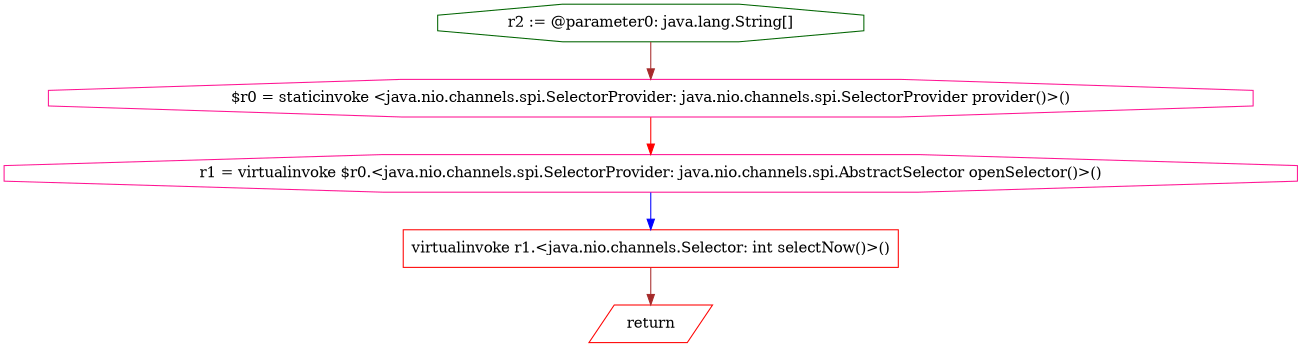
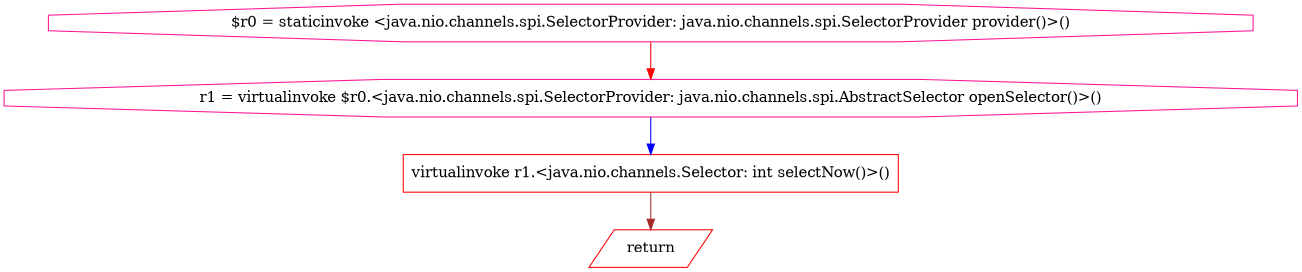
(651, 23) -> none
